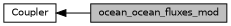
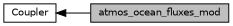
(159, 13) -> (160, 13)
